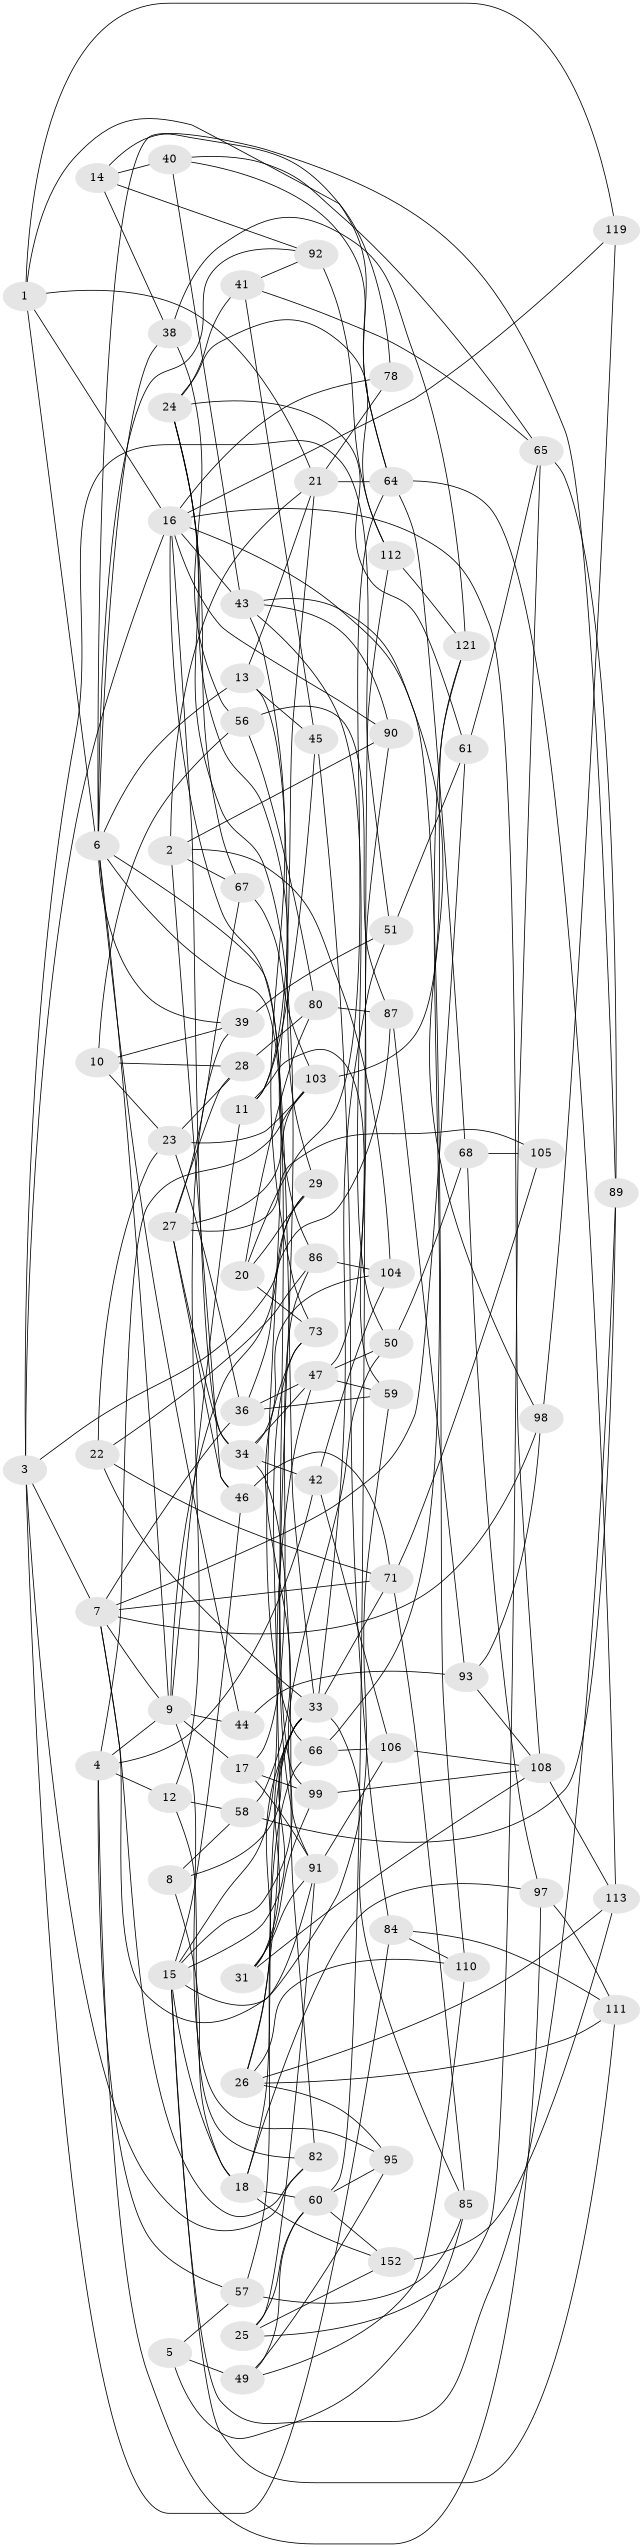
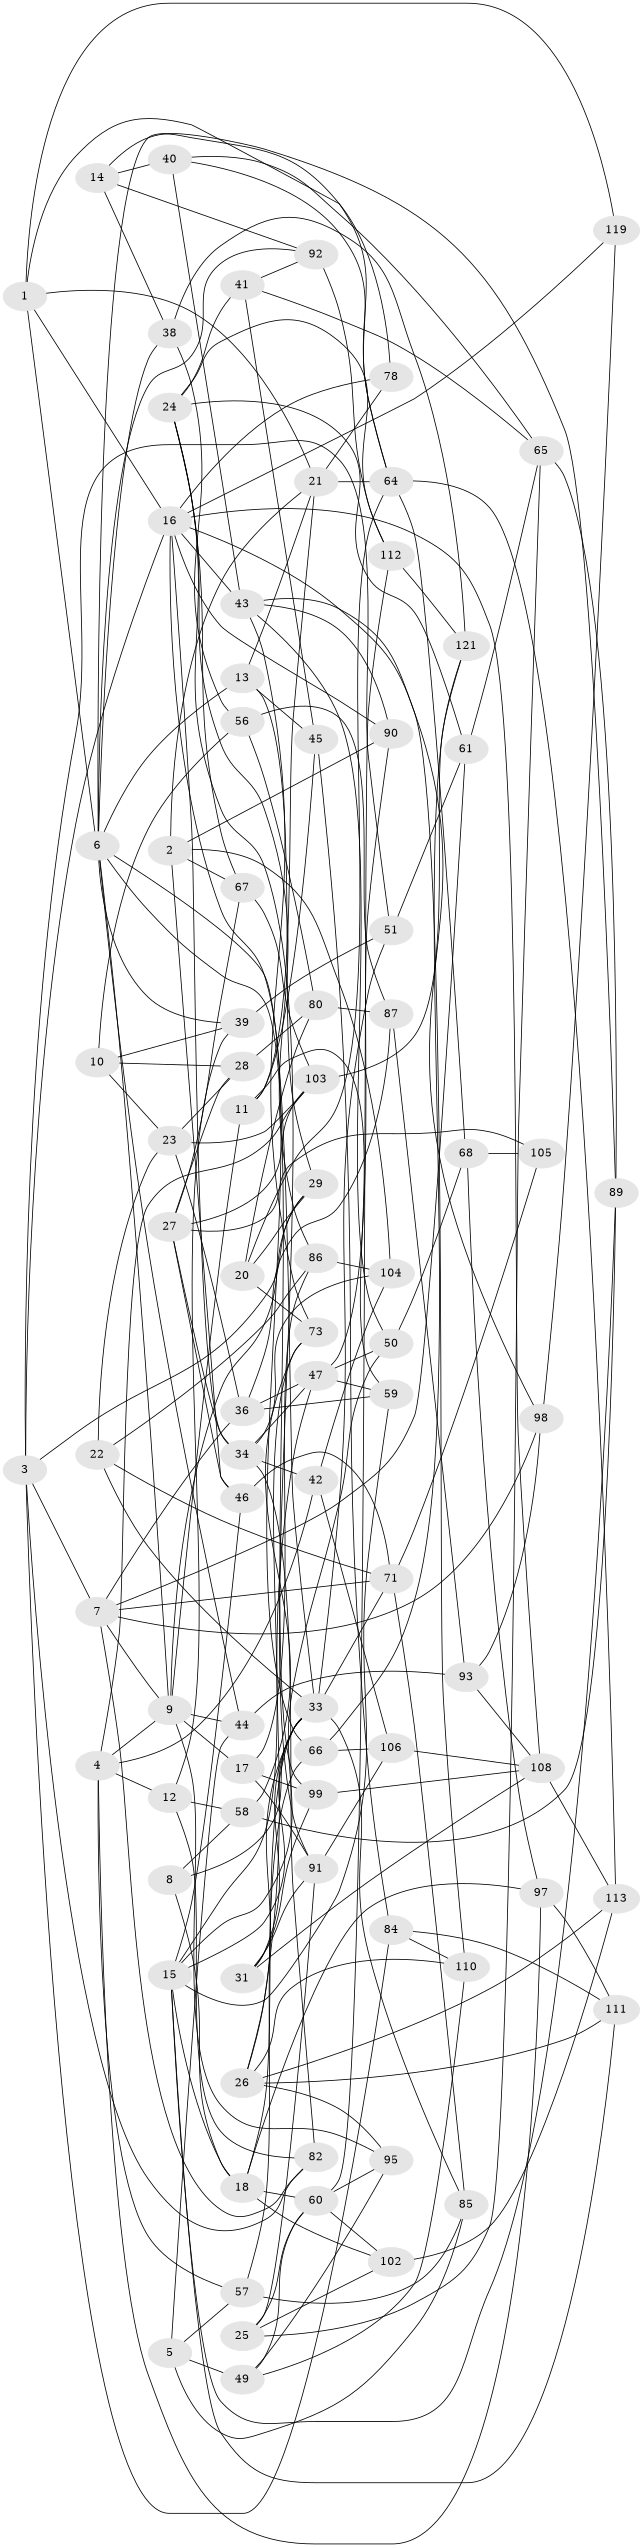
(126, 1941) -> none
none -> (192, 2036)
(391, 2262) -> (391, 2262)
